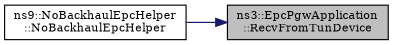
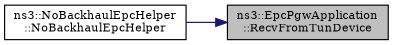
(95, 22) -> (95, 22)
